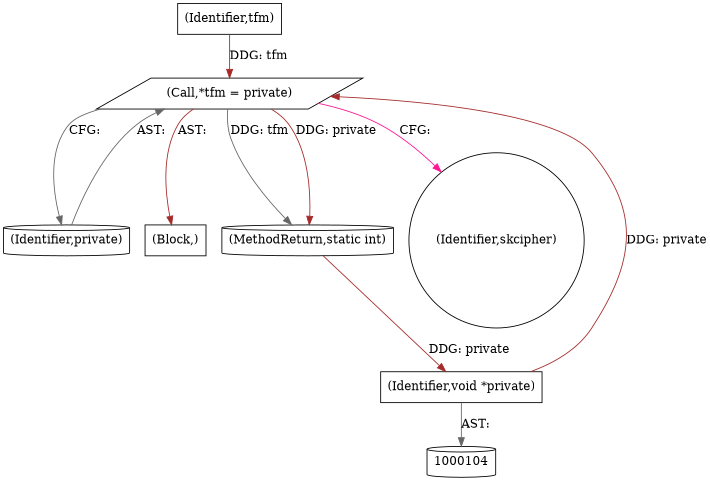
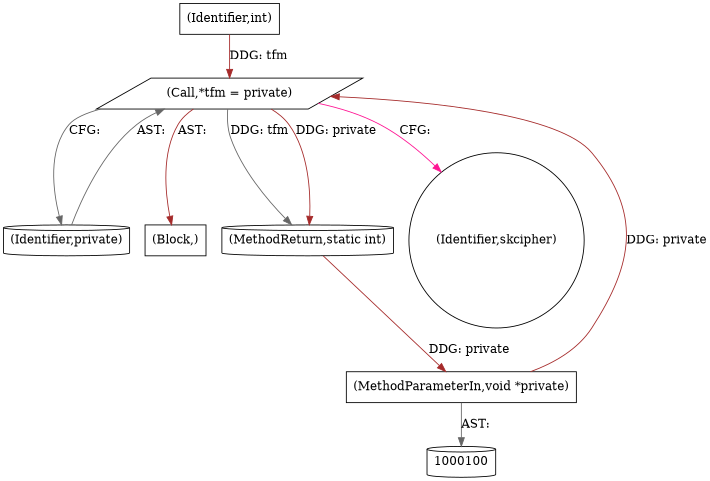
(230, 19) -> (230, 19)
(461, 387) -> (461, 387)
(461, 462) -> (461, 462)
